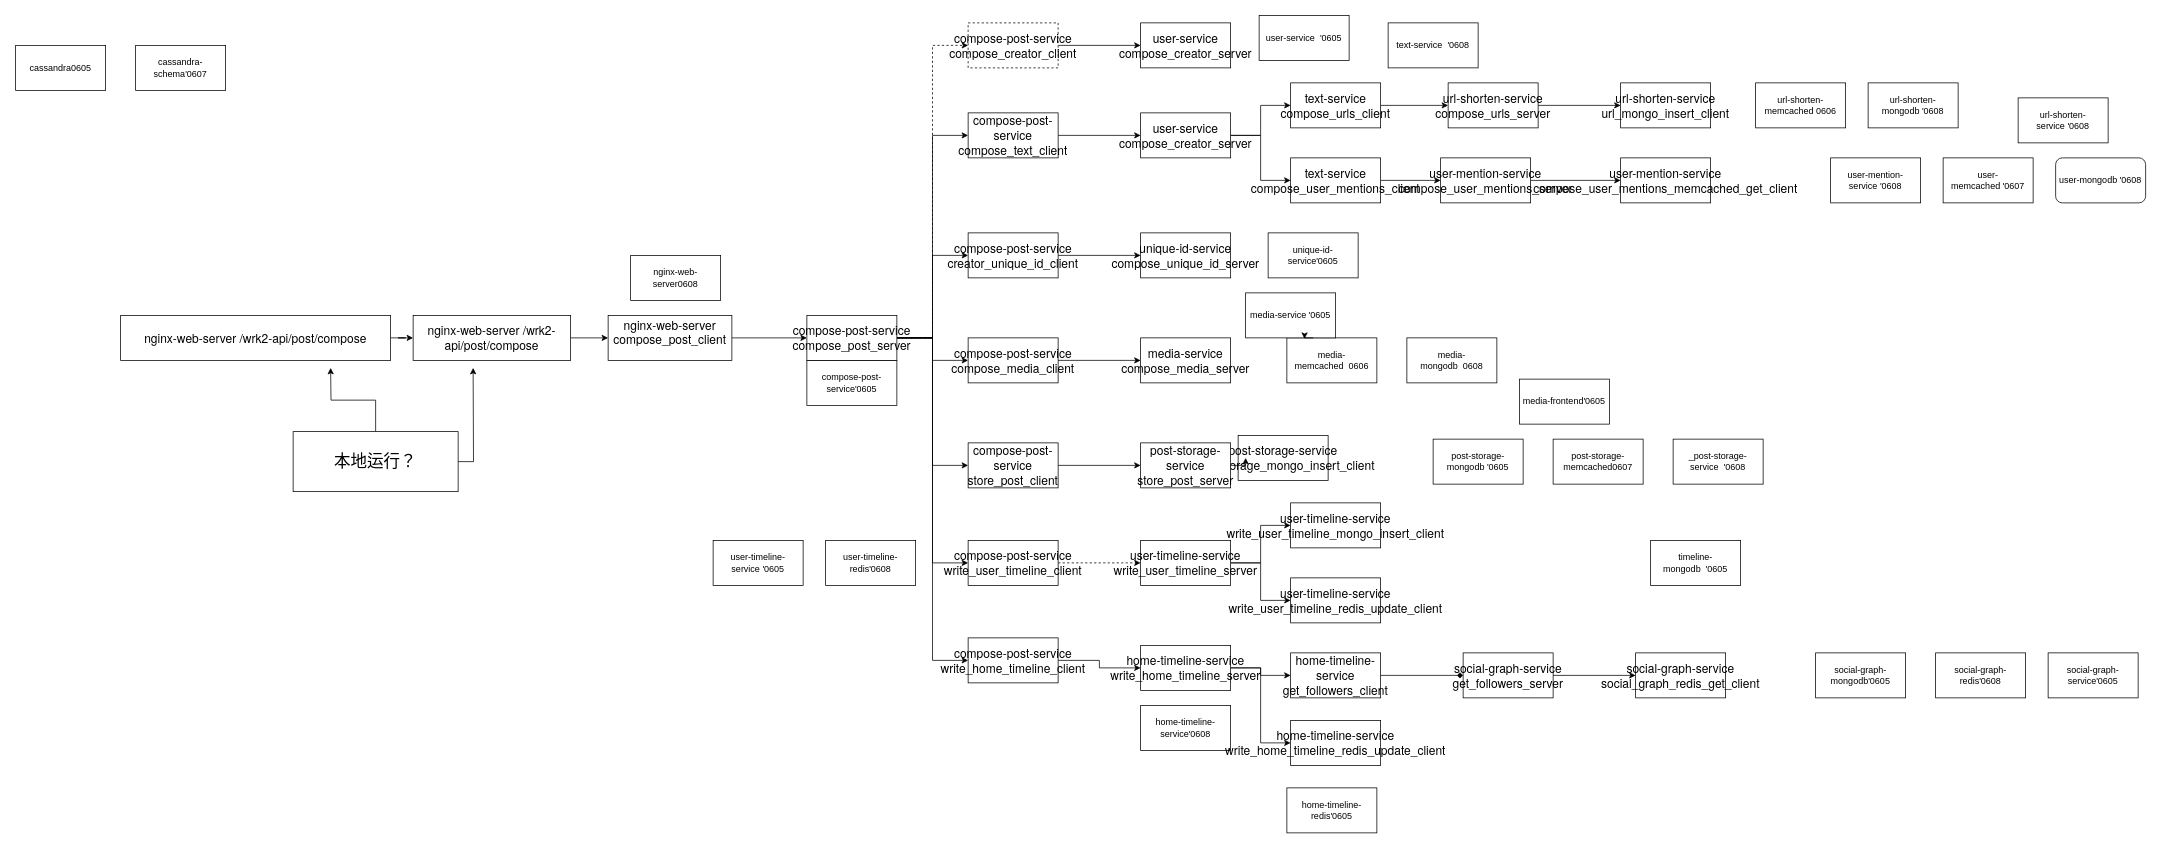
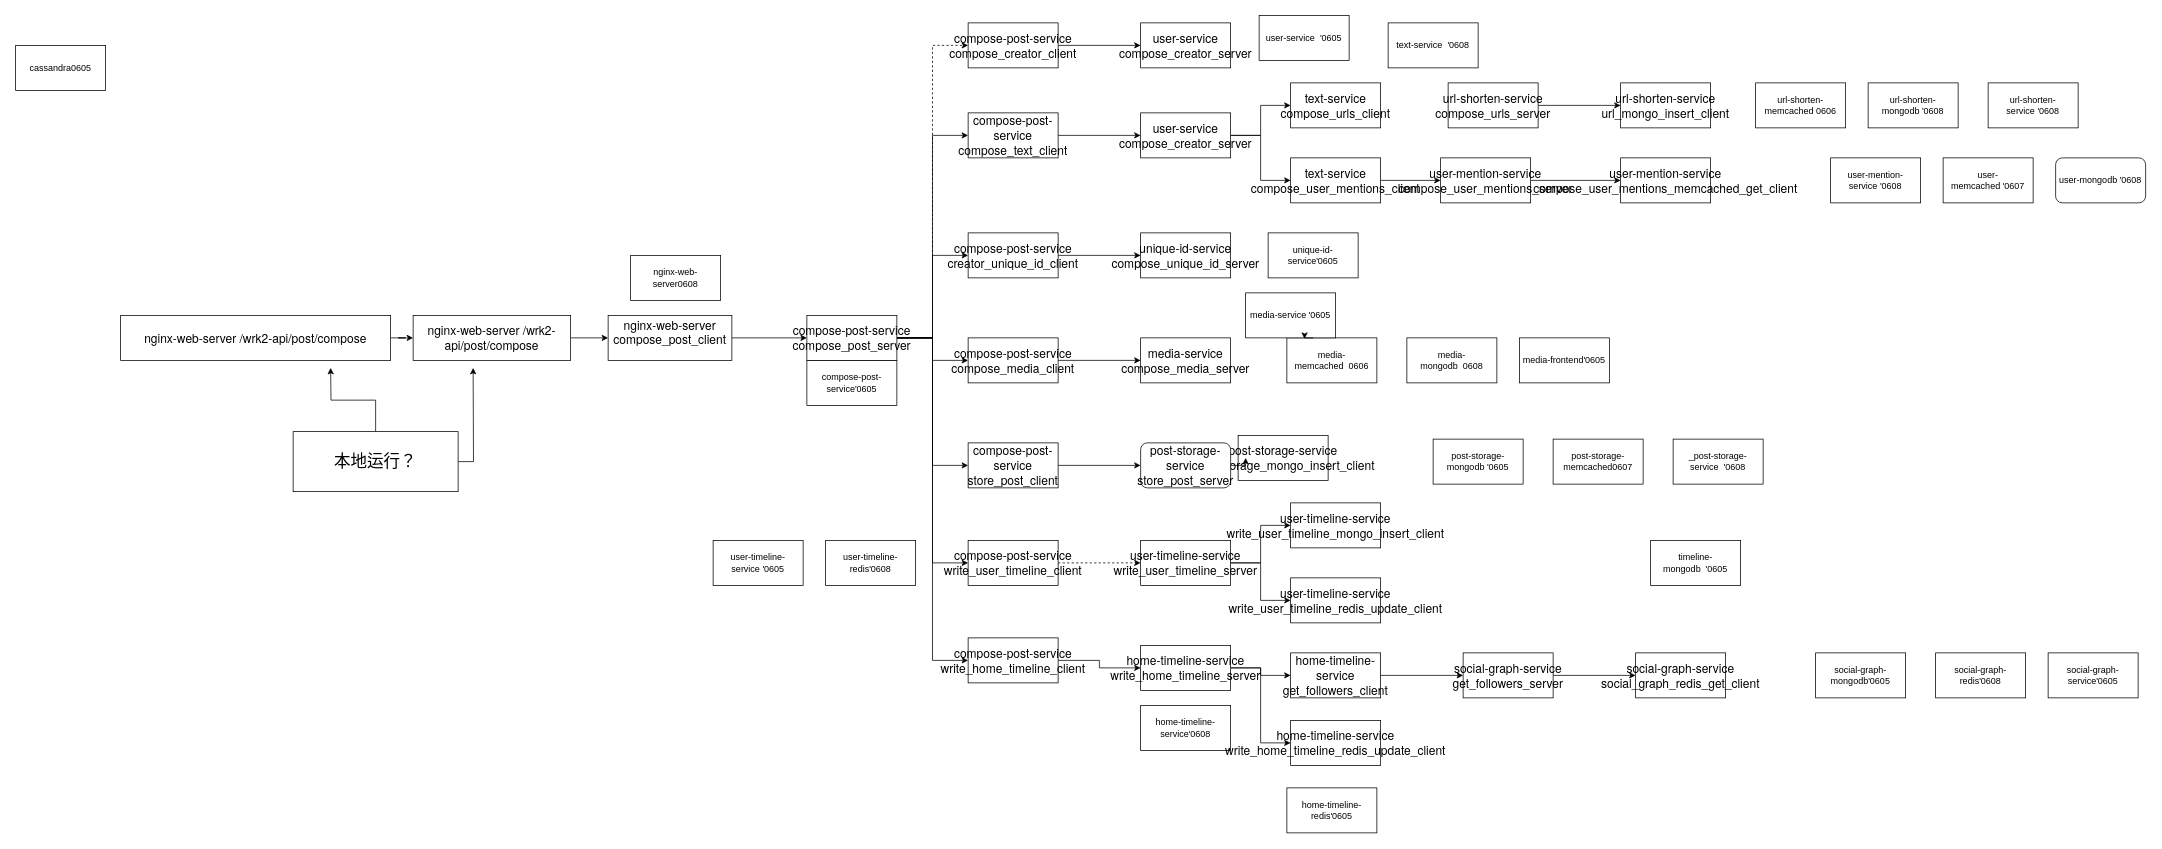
(1013, 45) -> (1013, 45)
(180, 68) -> none
(1412, 105) -> none
(2063, 120) -> (2033, 105)
(1564, 402) -> (1564, 360)
(1185, 465) -> (1185, 465)
(1456, 675) -> (1456, 675)
